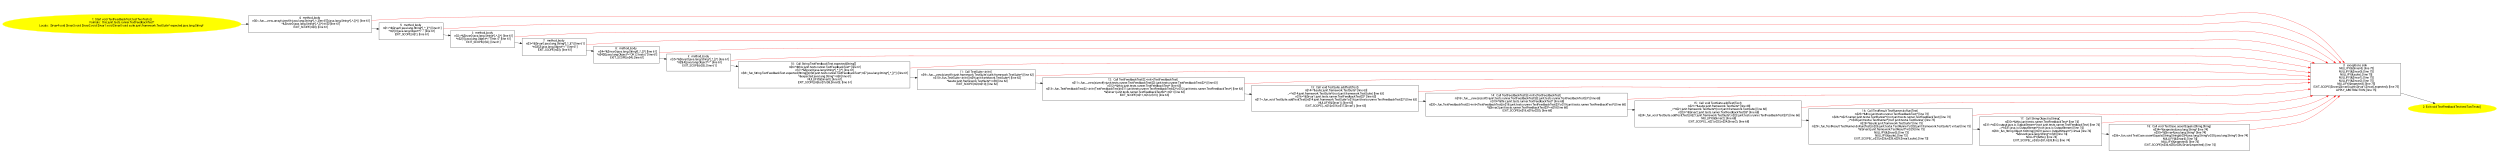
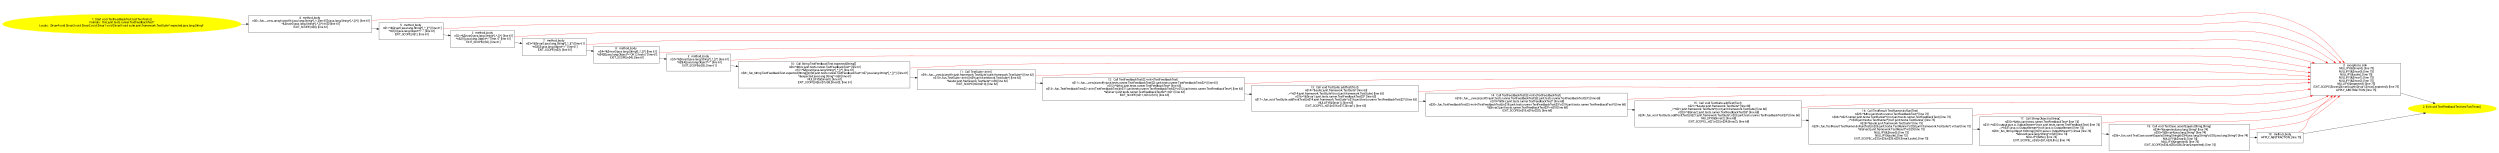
none -> (2280, 138)
